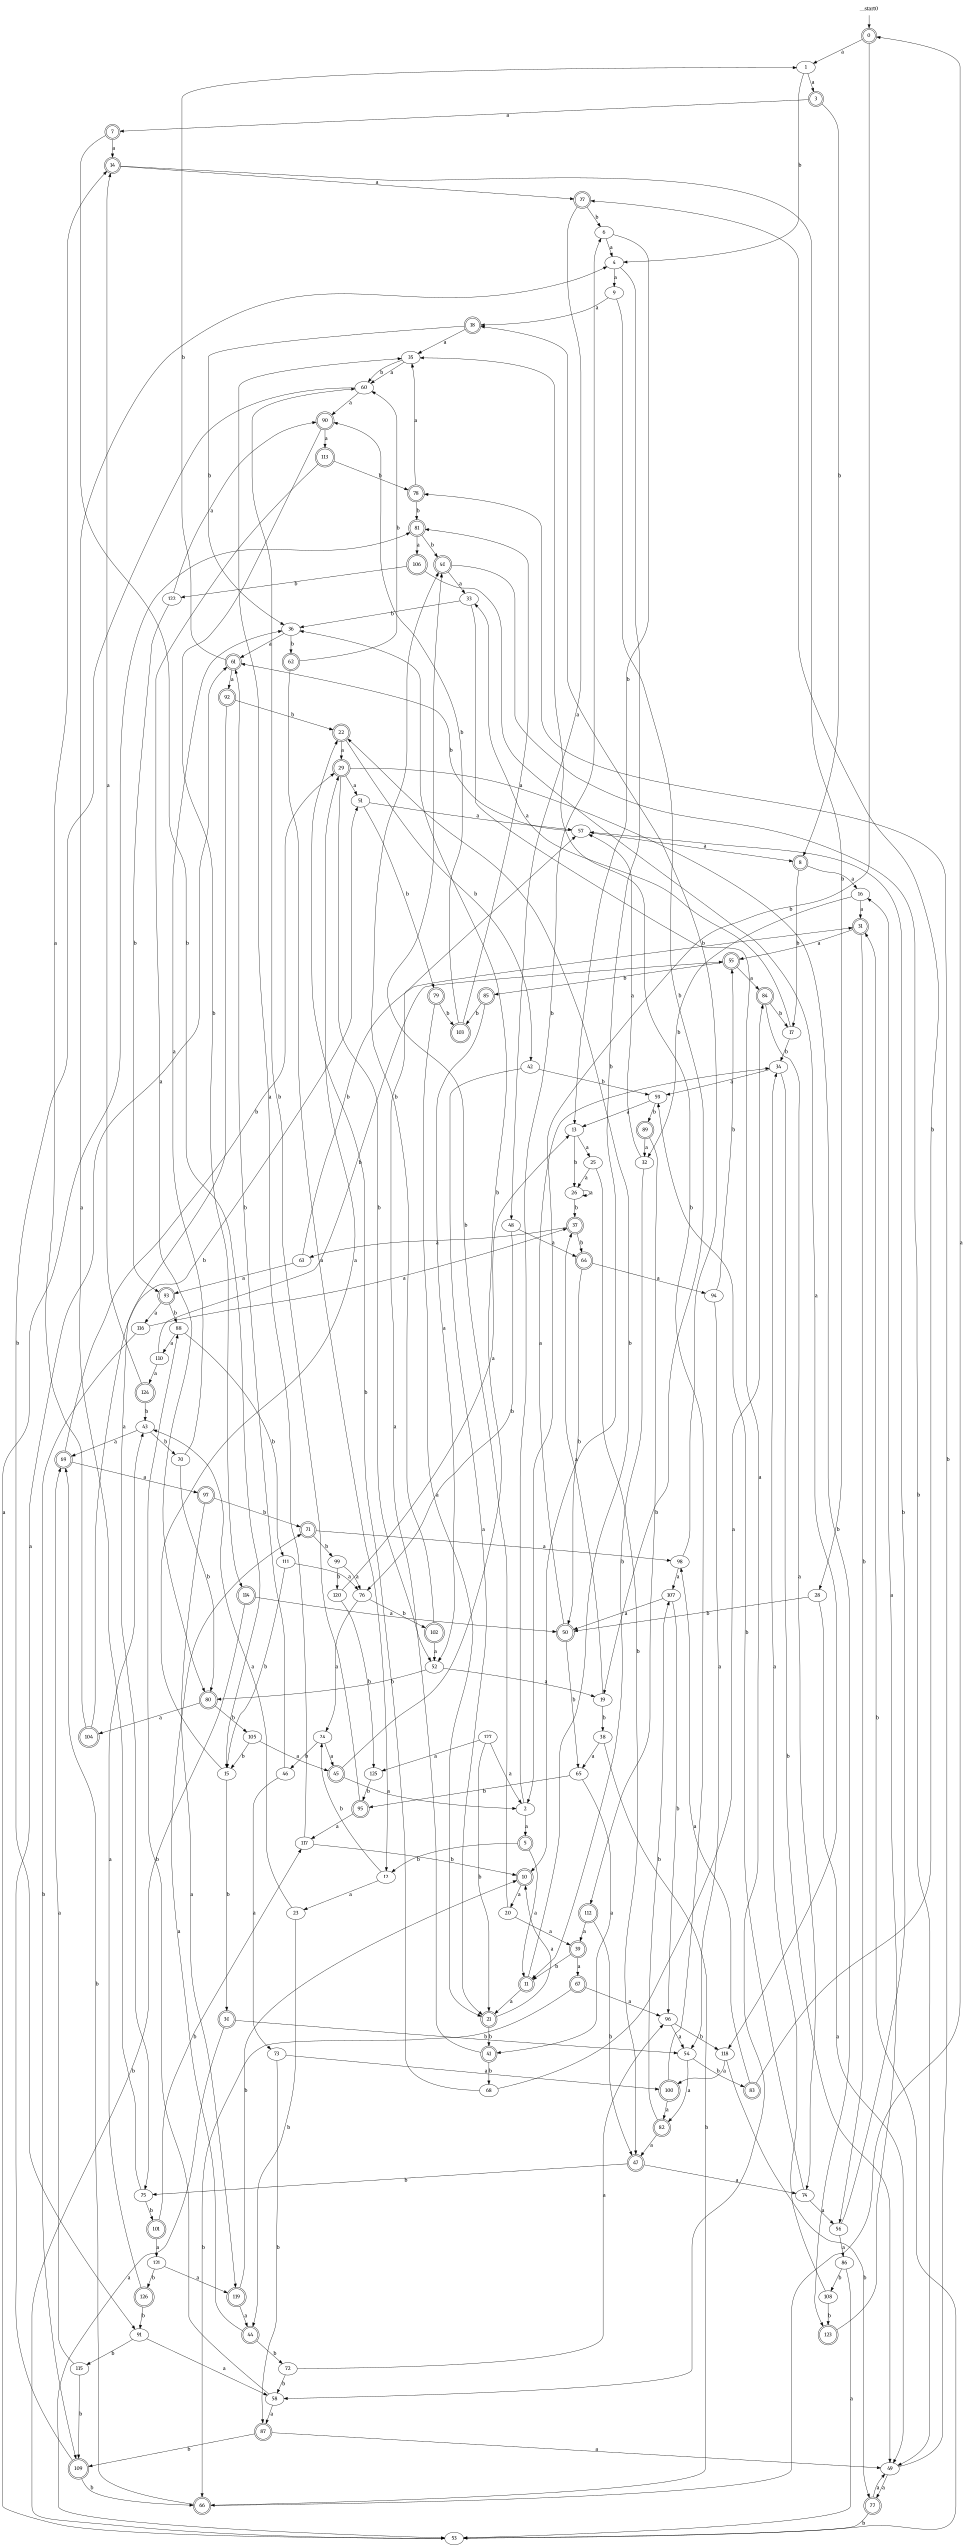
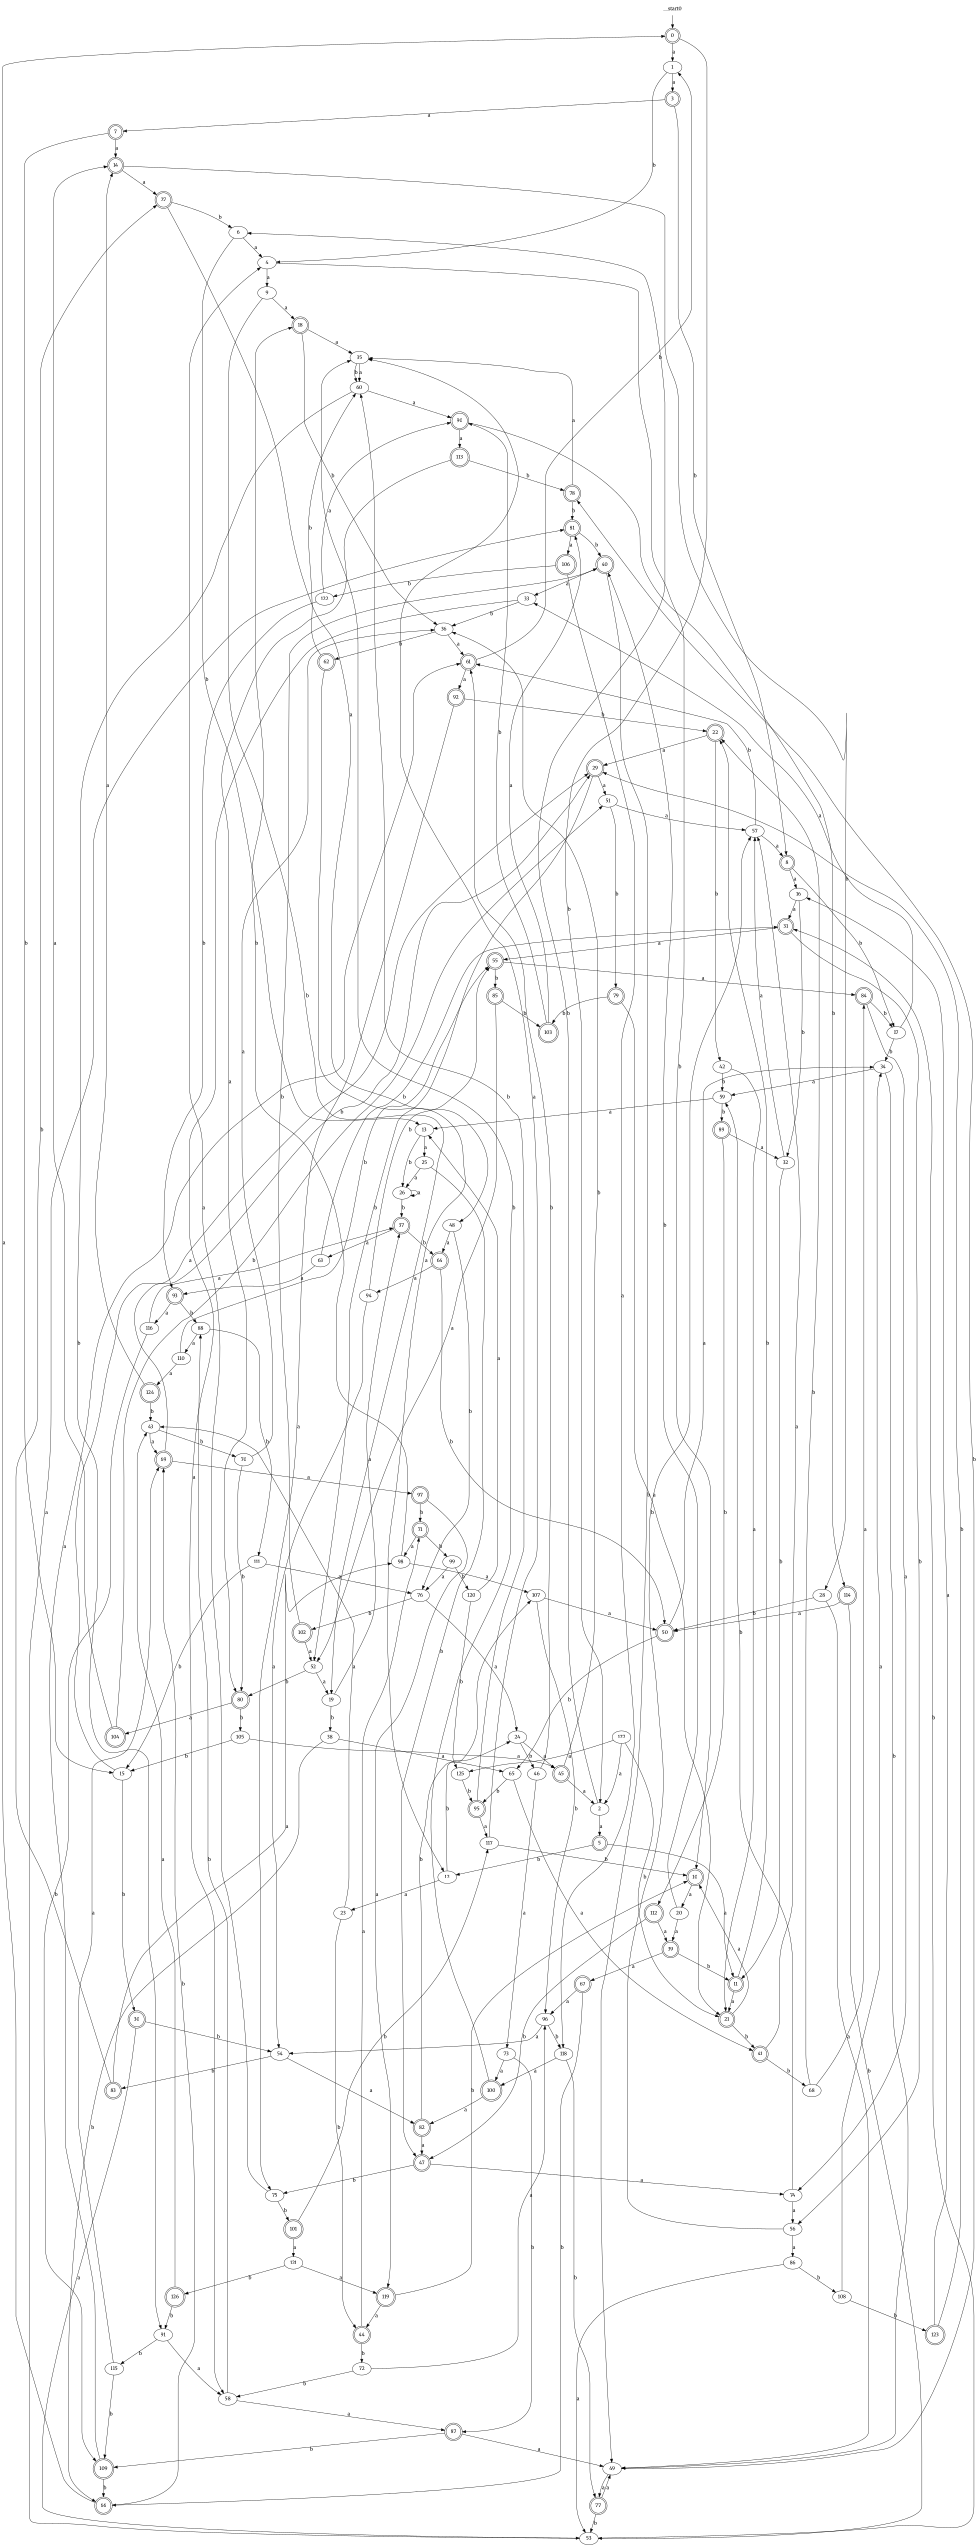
(828, 1386) -> (957, 1446)
